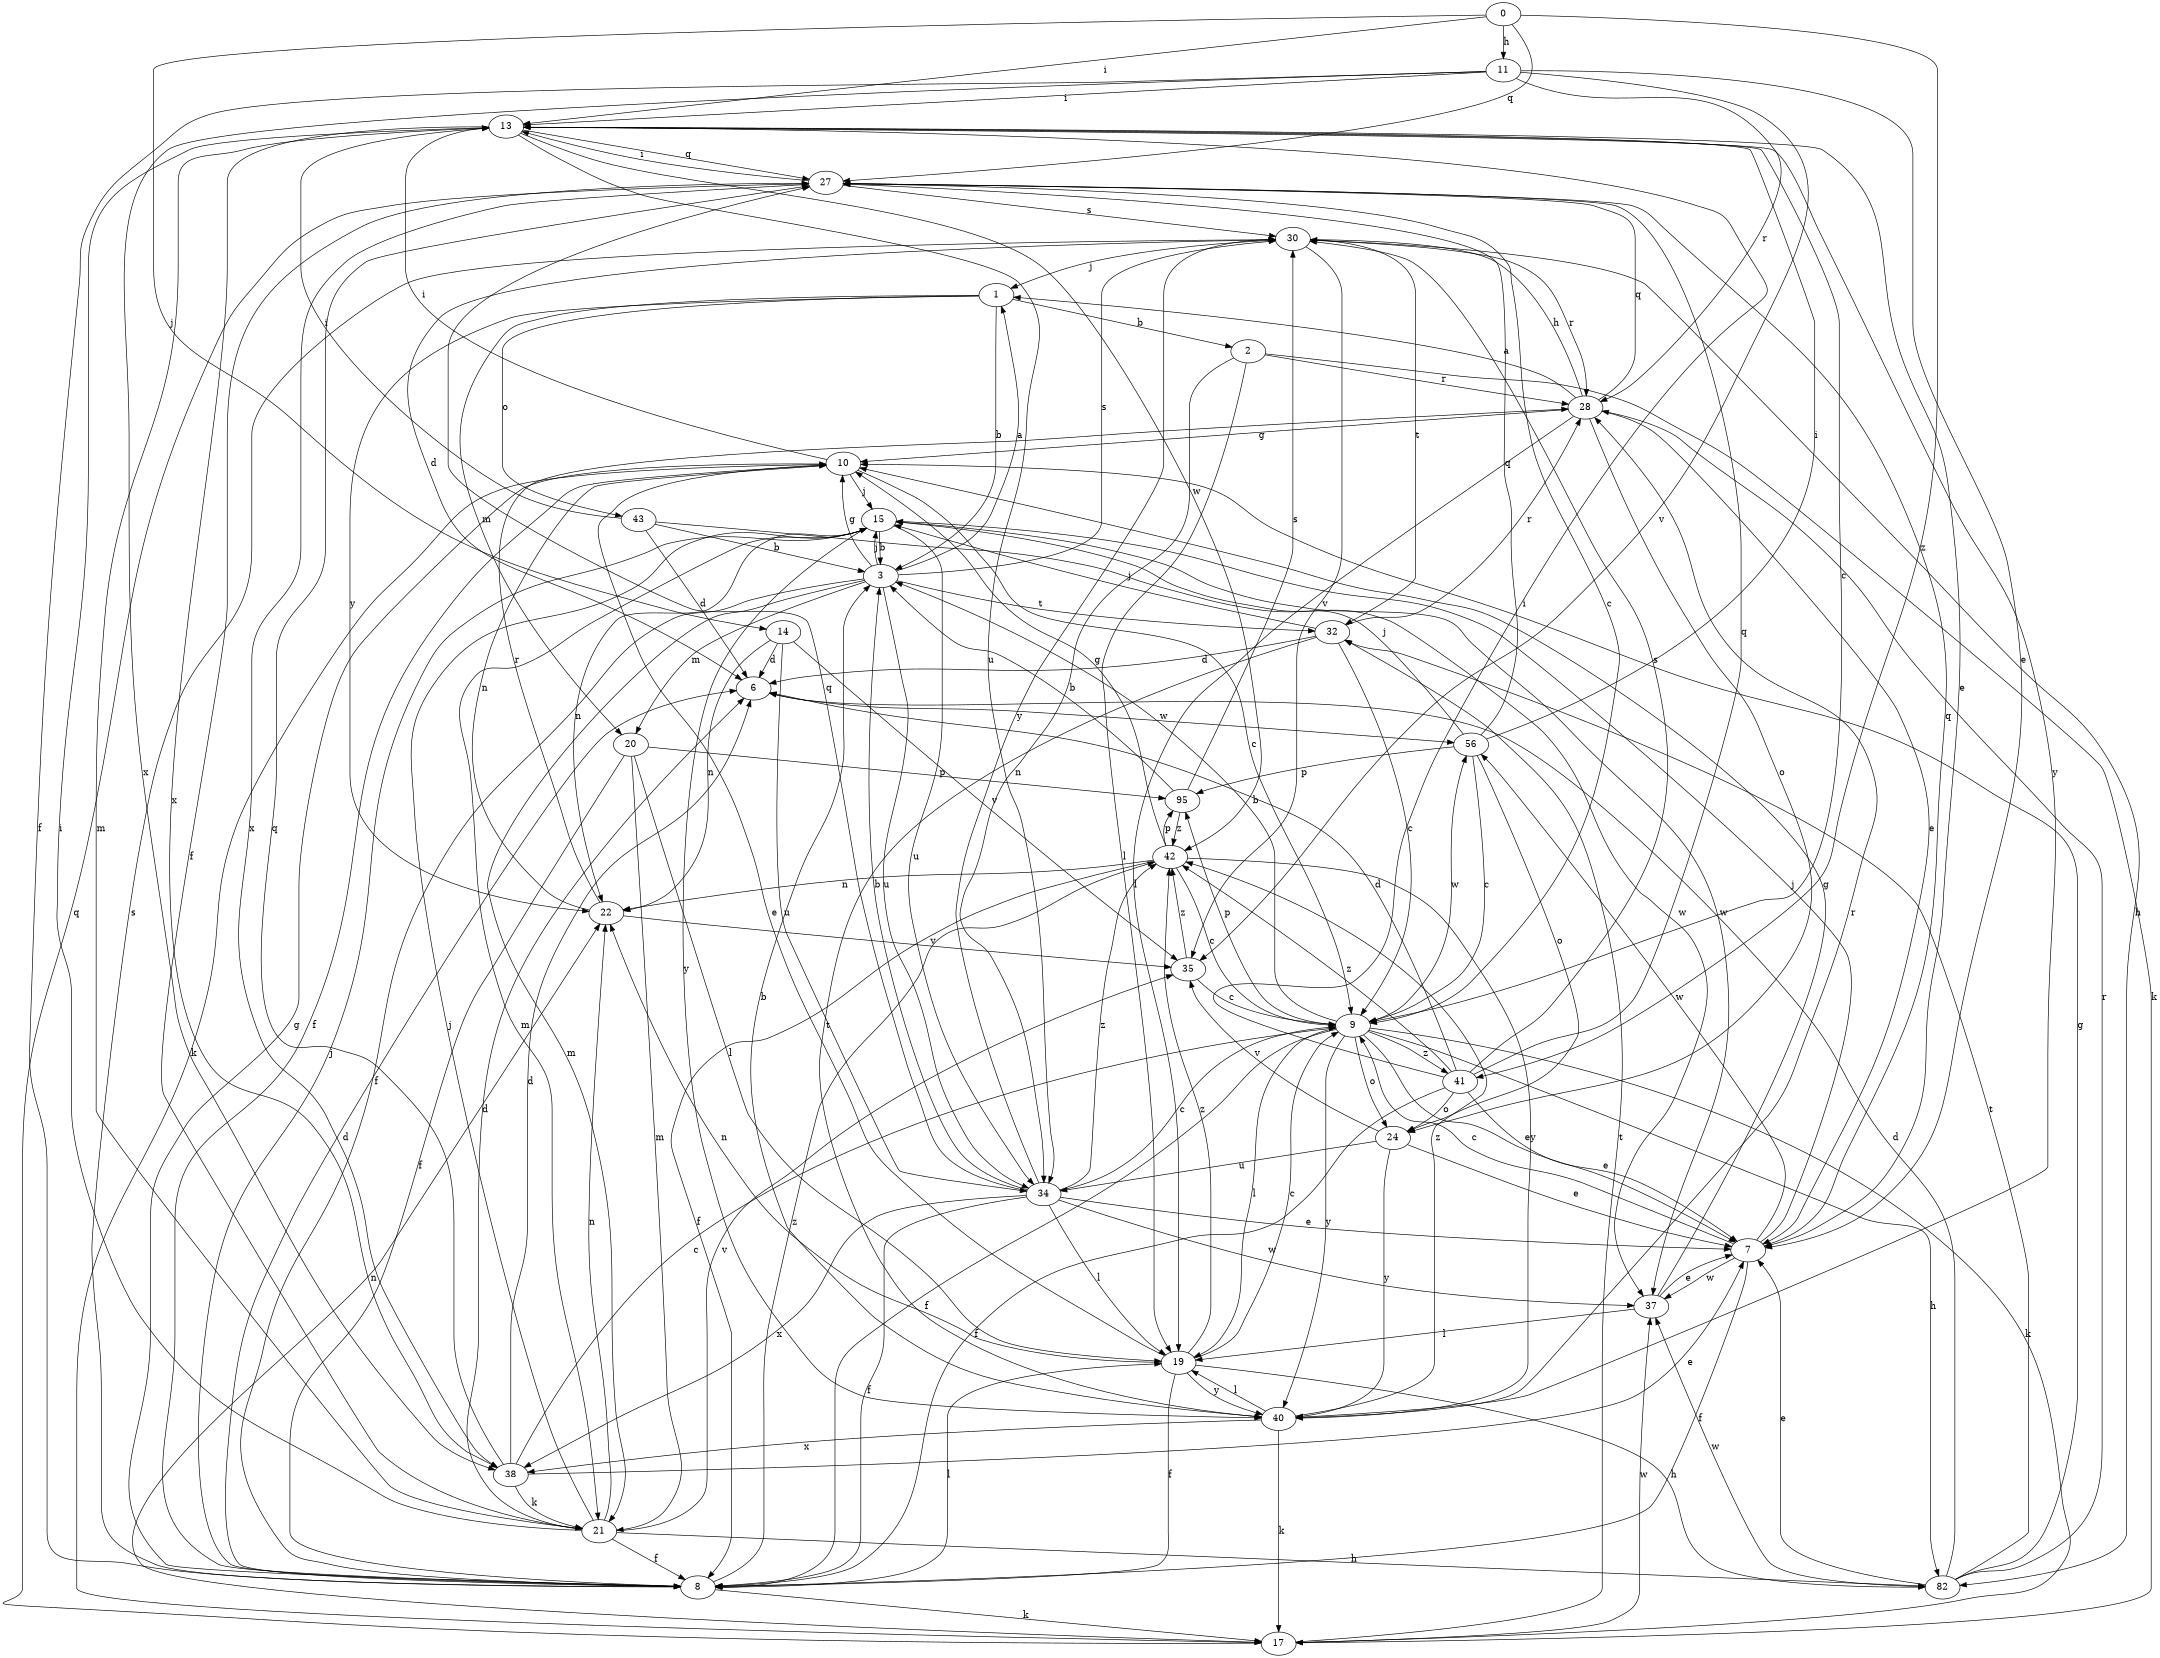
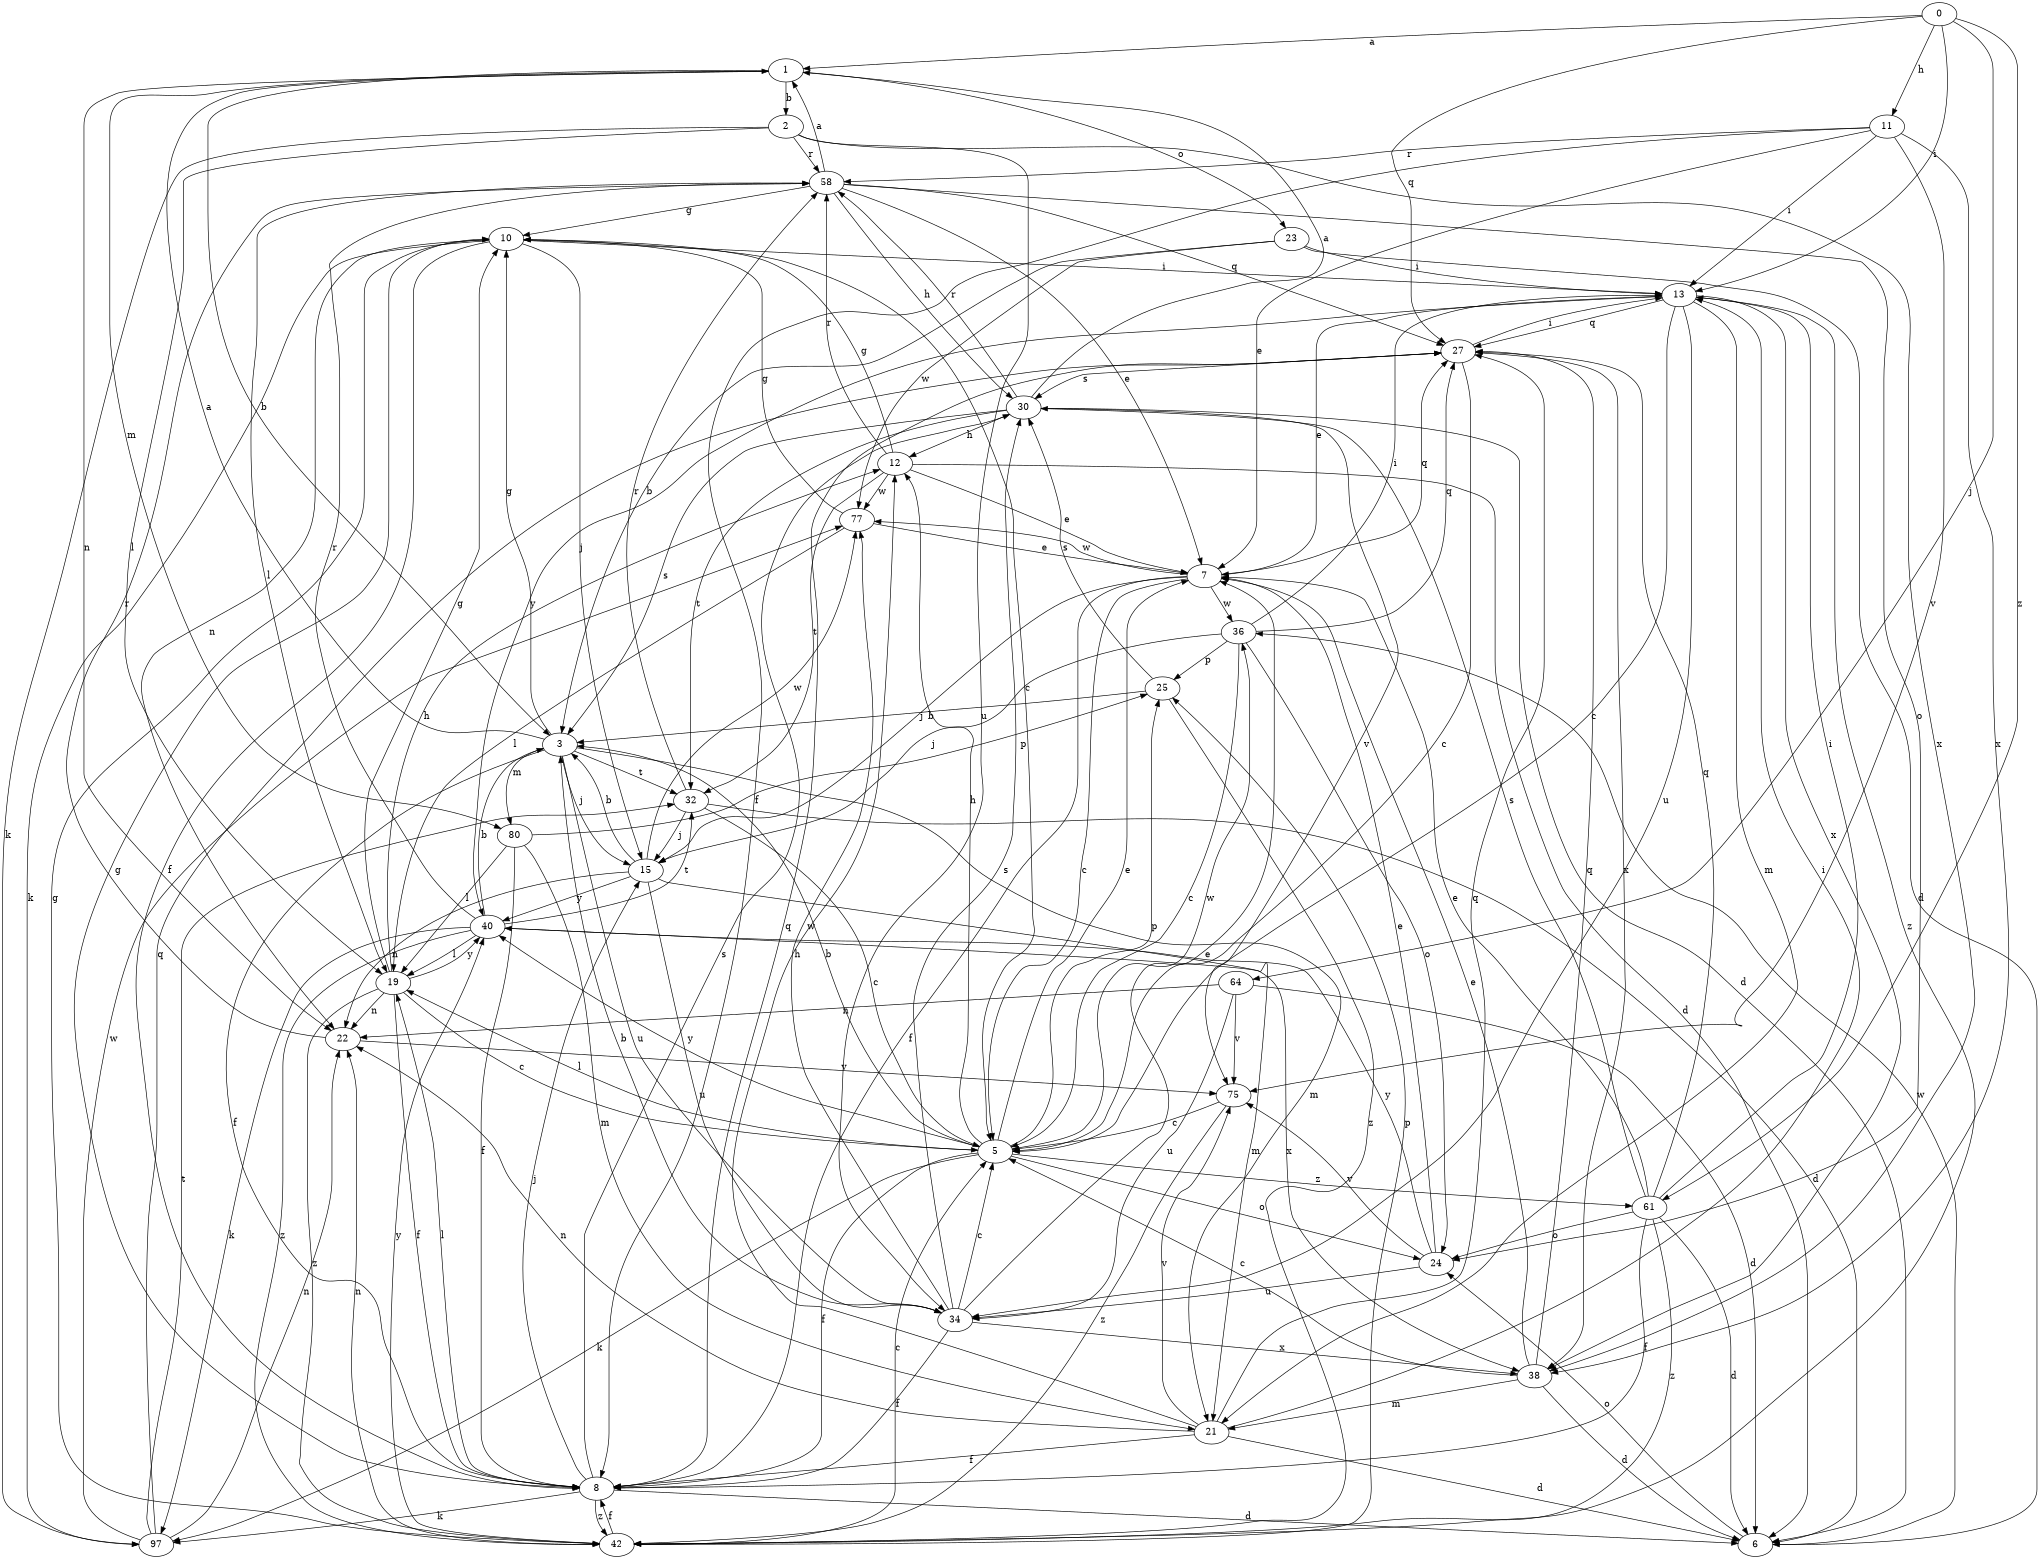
none -> (1366, 38)
(1091, 267) -> (1326, 239)
none -> (1909, 373)
(1585, 408) -> (827, 183)
(1102, 426) -> (718, 472)
(1197, 492) -> (1910, 927)
(639, 520) -> (1292, 239)
(512, 600) -> (238, 605)
(673, 601) -> (816, 704)
(353, 604) -> (87, 548)
(783, 632) -> (1236, 983)
(1020, 717) -> (1006, 871)
(631, 745) -> (515, 836)
(1471, 745) -> (1239, 632)
(1018, 773) -> (984, 717)
(1182, 801) -> (1162, 688)
(192, 857) -> (1476, 899)
(421, 875) -> none
(775, 913) -> (460, 604)
(1188, 969) -> (1234, 1095)
(830, 990) -> (622, 902)
(1353, 1026) -> (995, 1152)
(1100, 1031) -> none
(1460, 1082) -> (1649, 1208)
(1098, 1284) -> none
(1651, 1307) -> (857, 520)
none -> (1600, 1405)
(534, 1503) -> (1396, 1404)
(1943, 1587) -> (895, 464)
(1279, 1644) -> (156, 1545)
